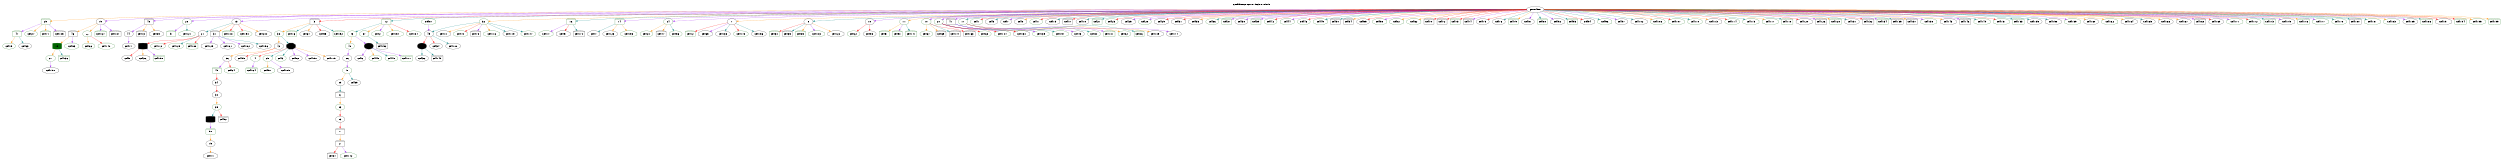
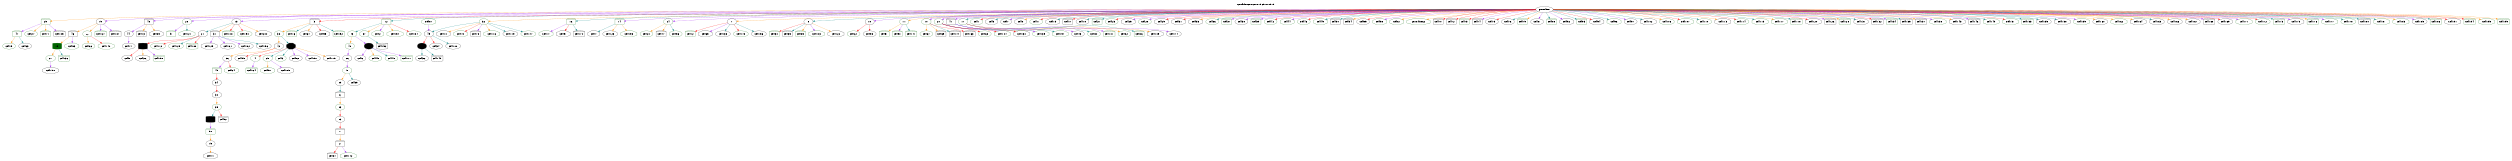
(1414, 22) -> (1418, 22)
